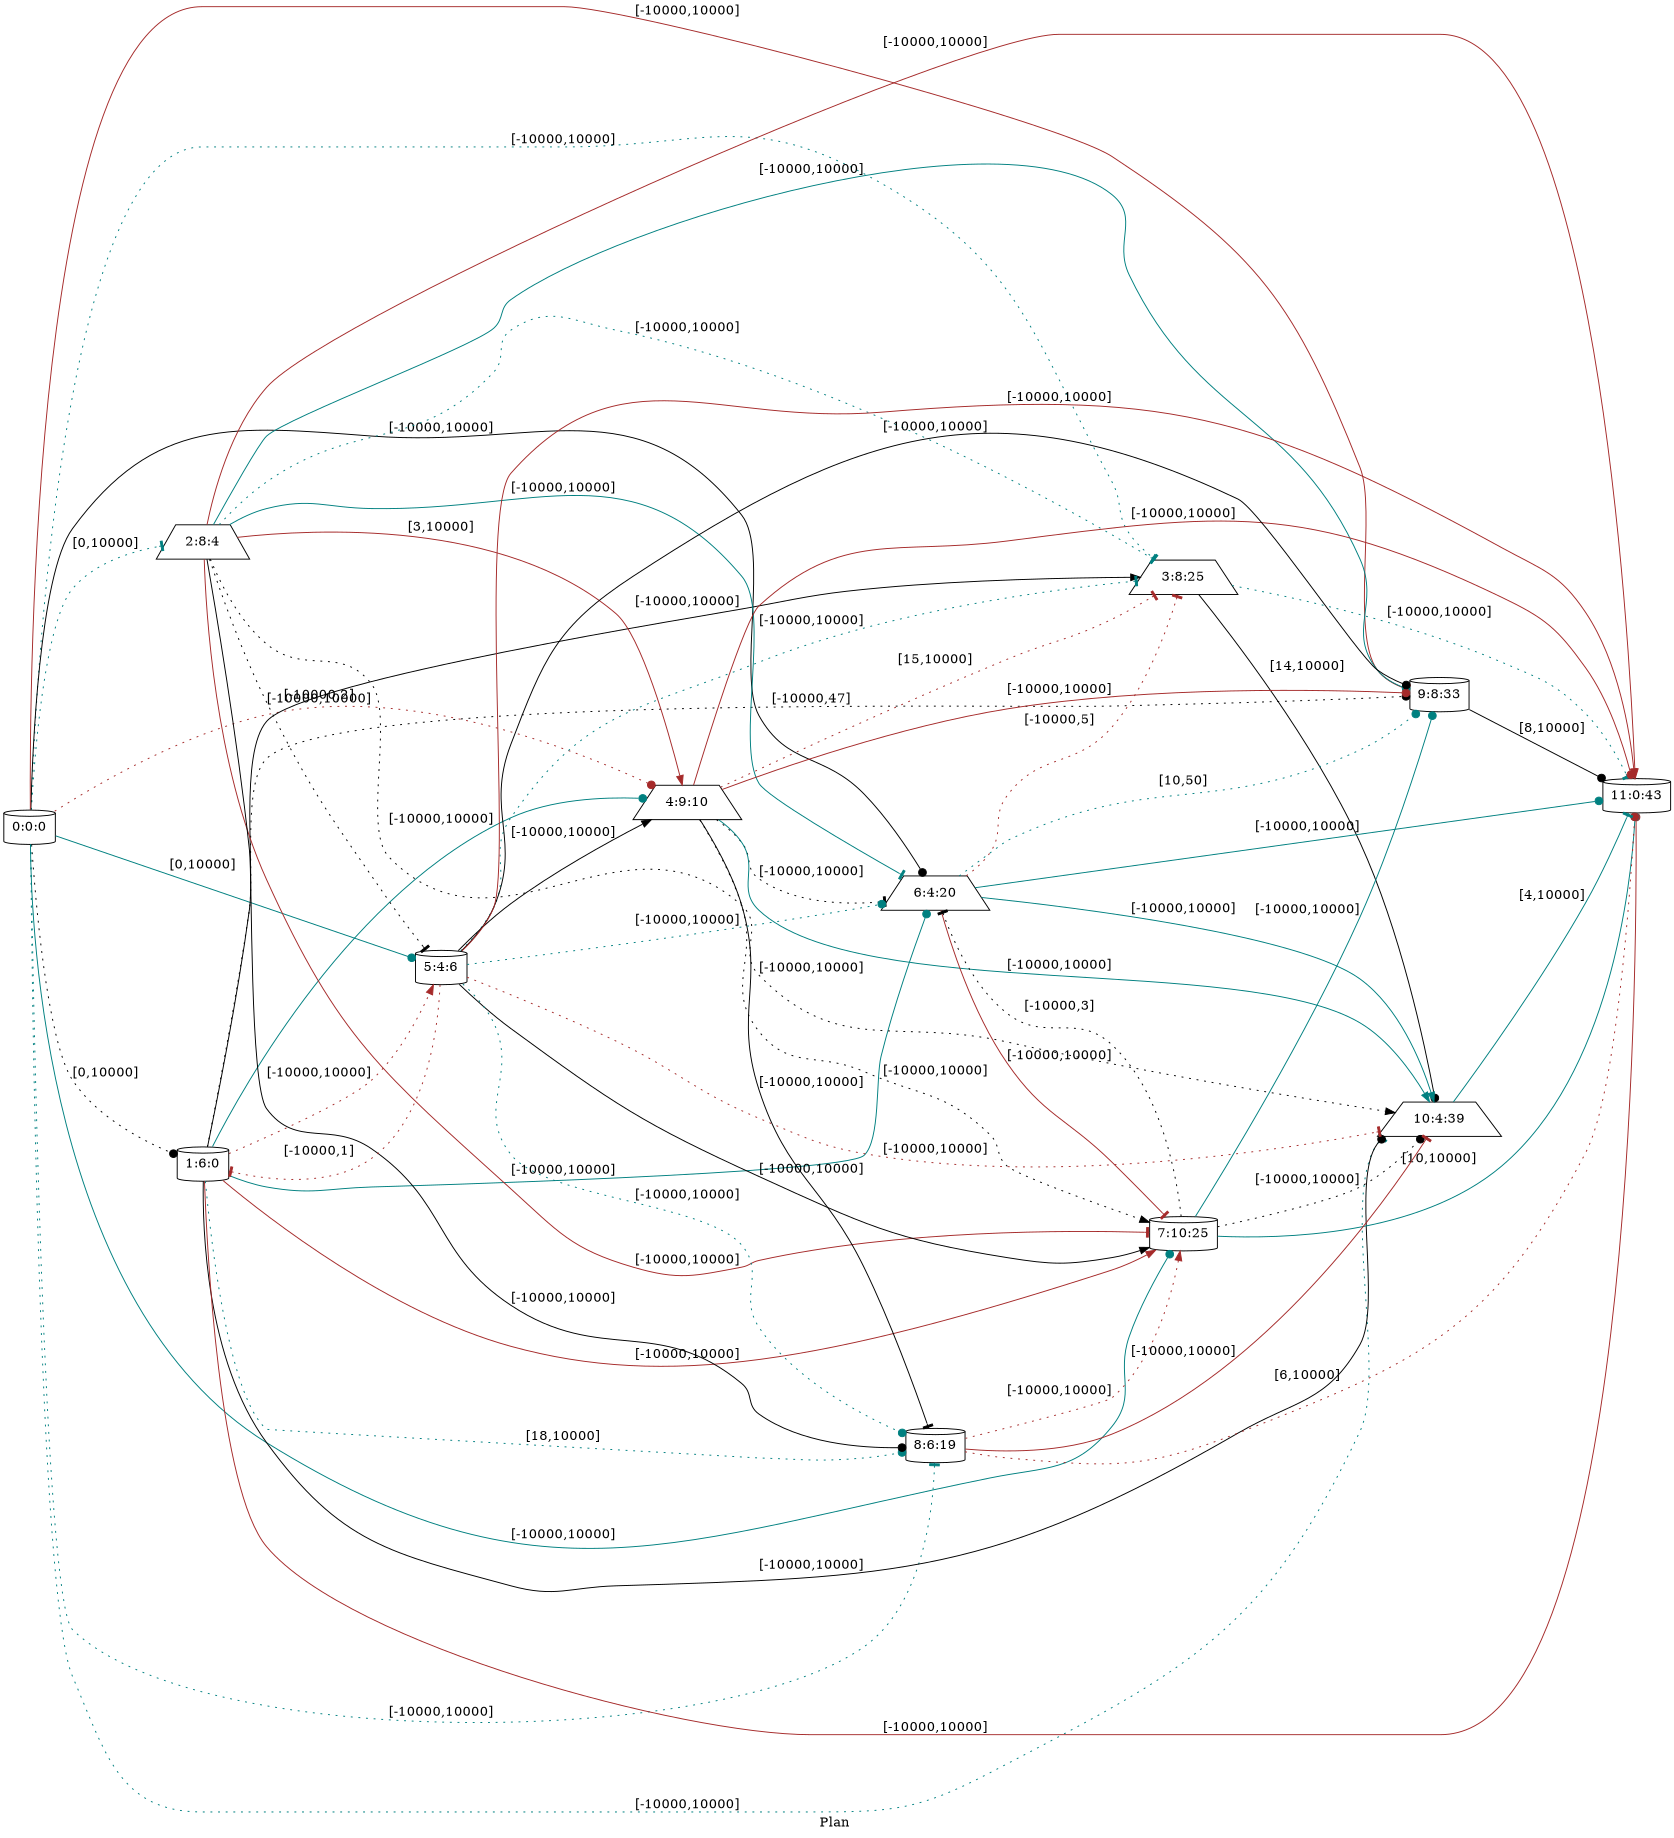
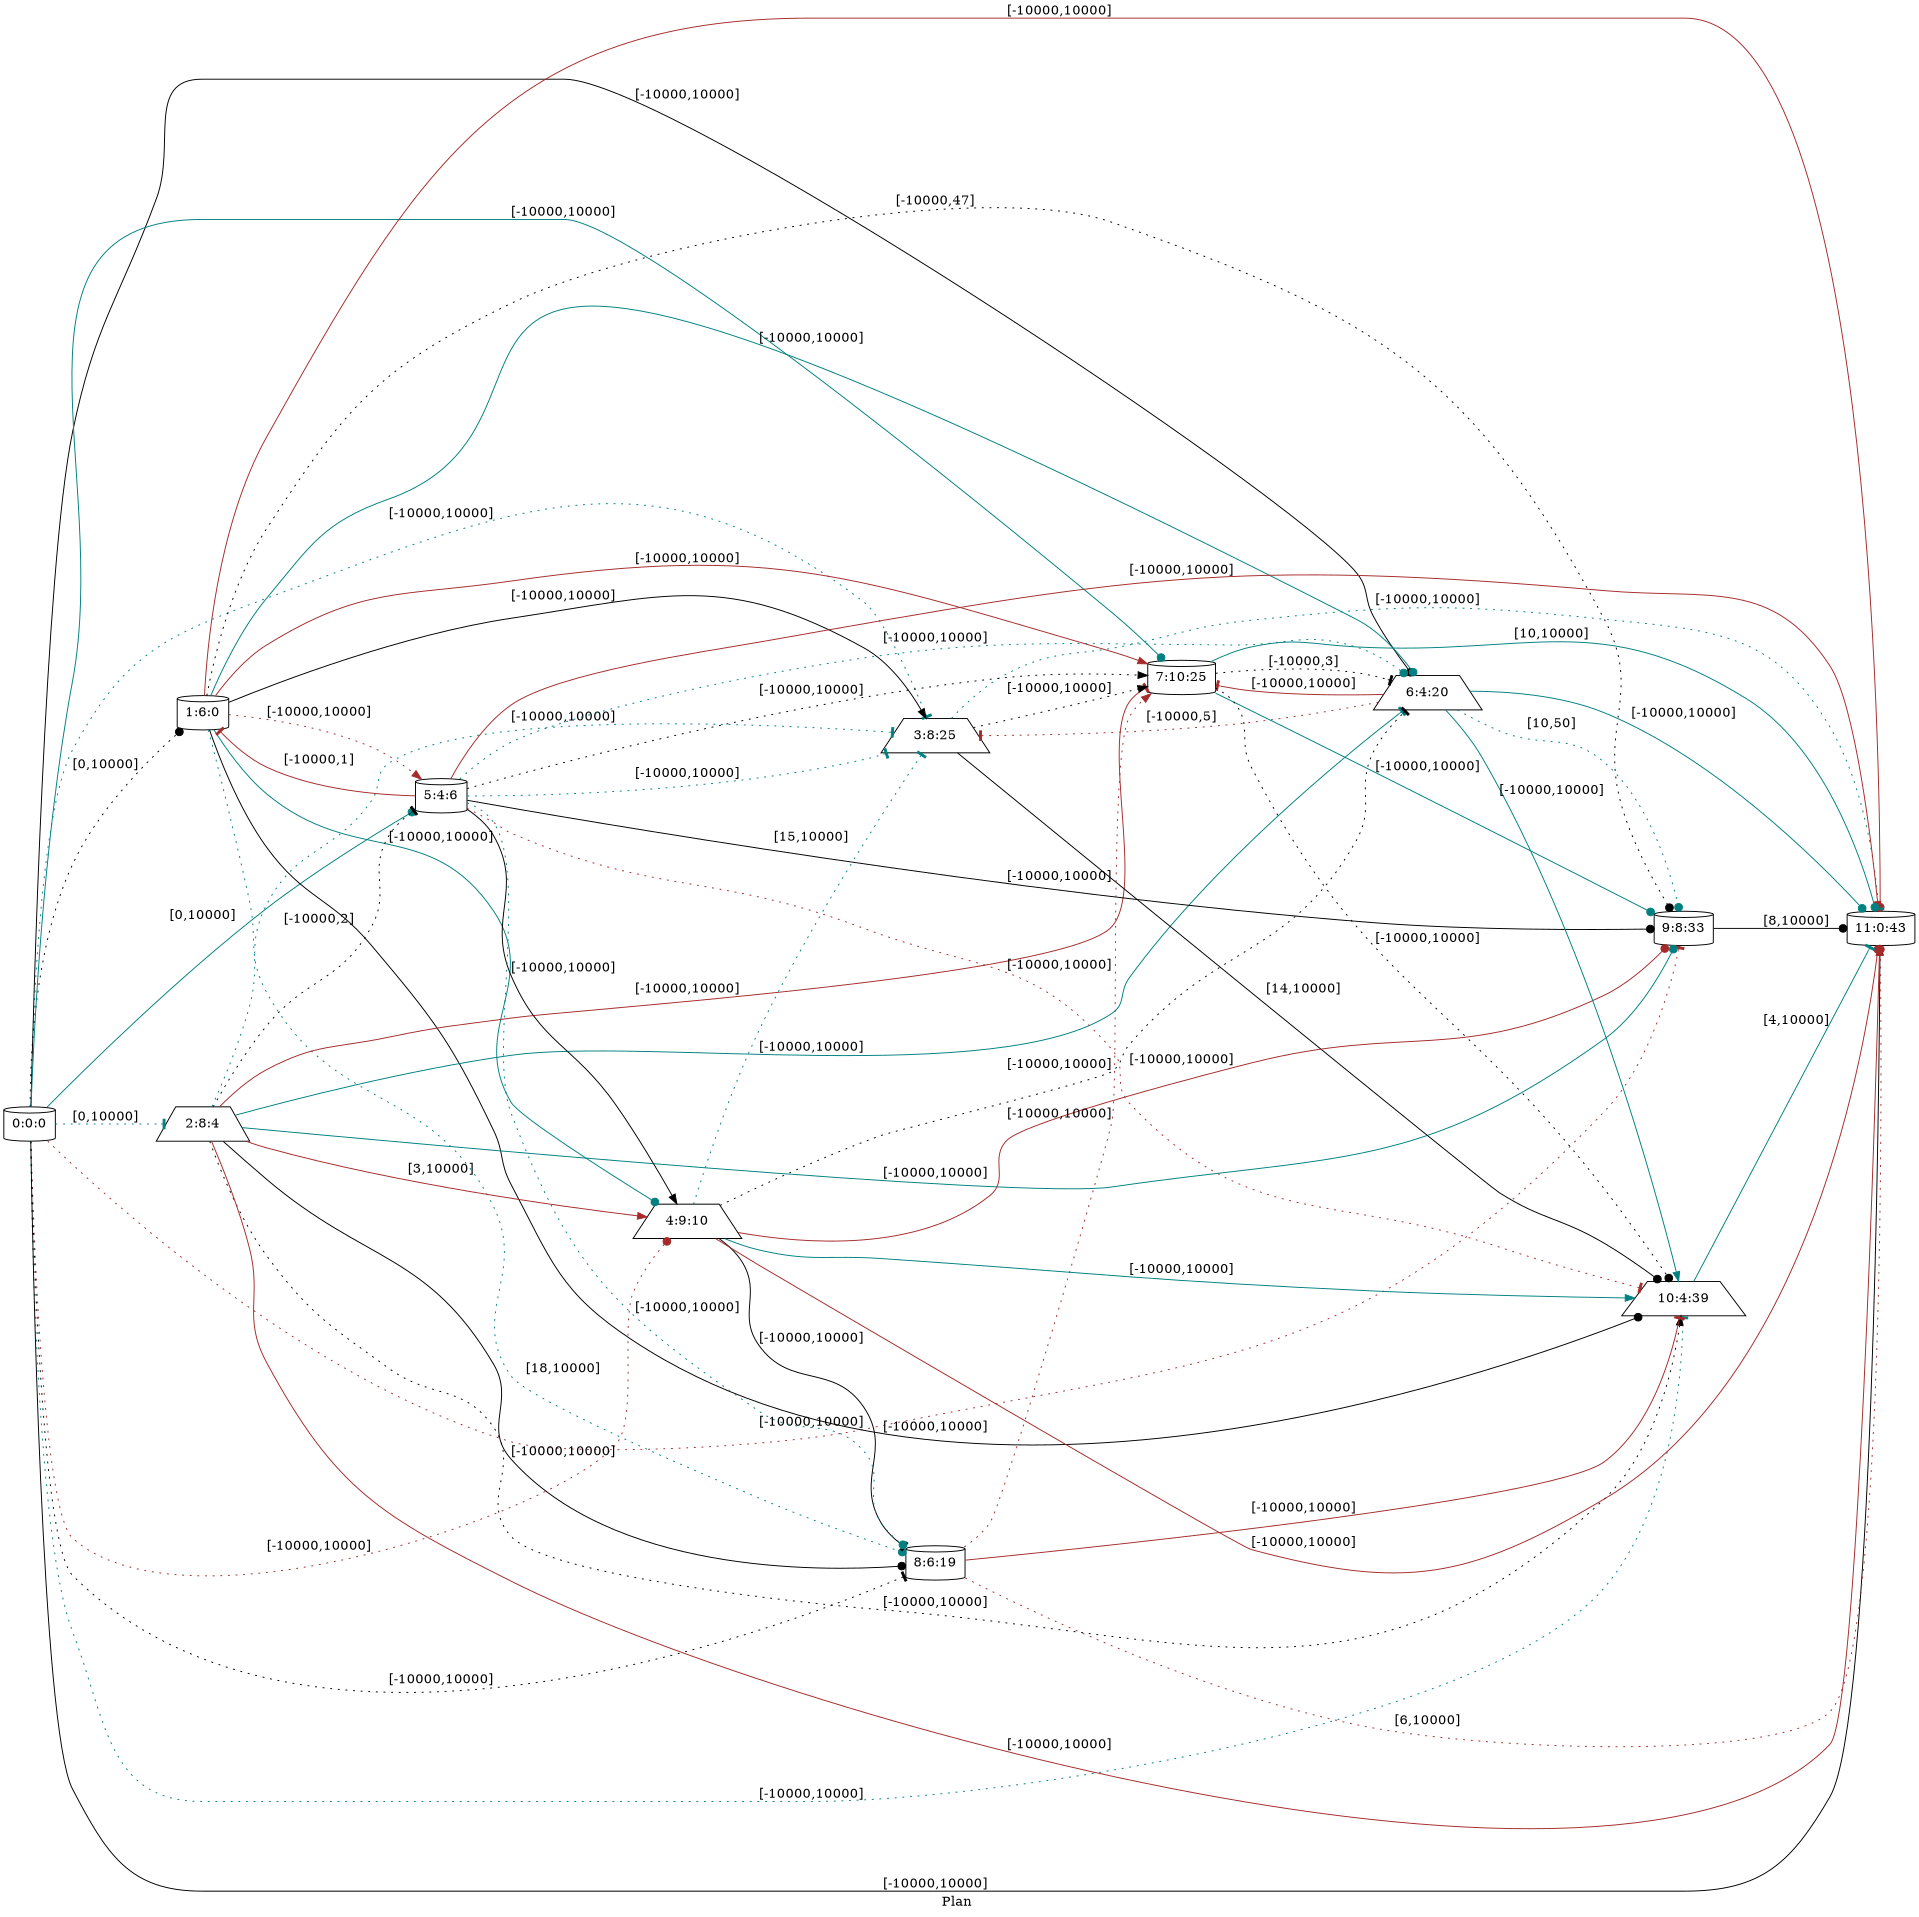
(564, 7) -> (910, 1420)
(935, 690) -> (789, 972)
(855, 1068) -> (1056, 709)
(390, 1142) -> (312, 783)
(777, 1185) -> (799, 709)
(175, 1682) -> (263, 1675)
none -> (1045, 1891)
